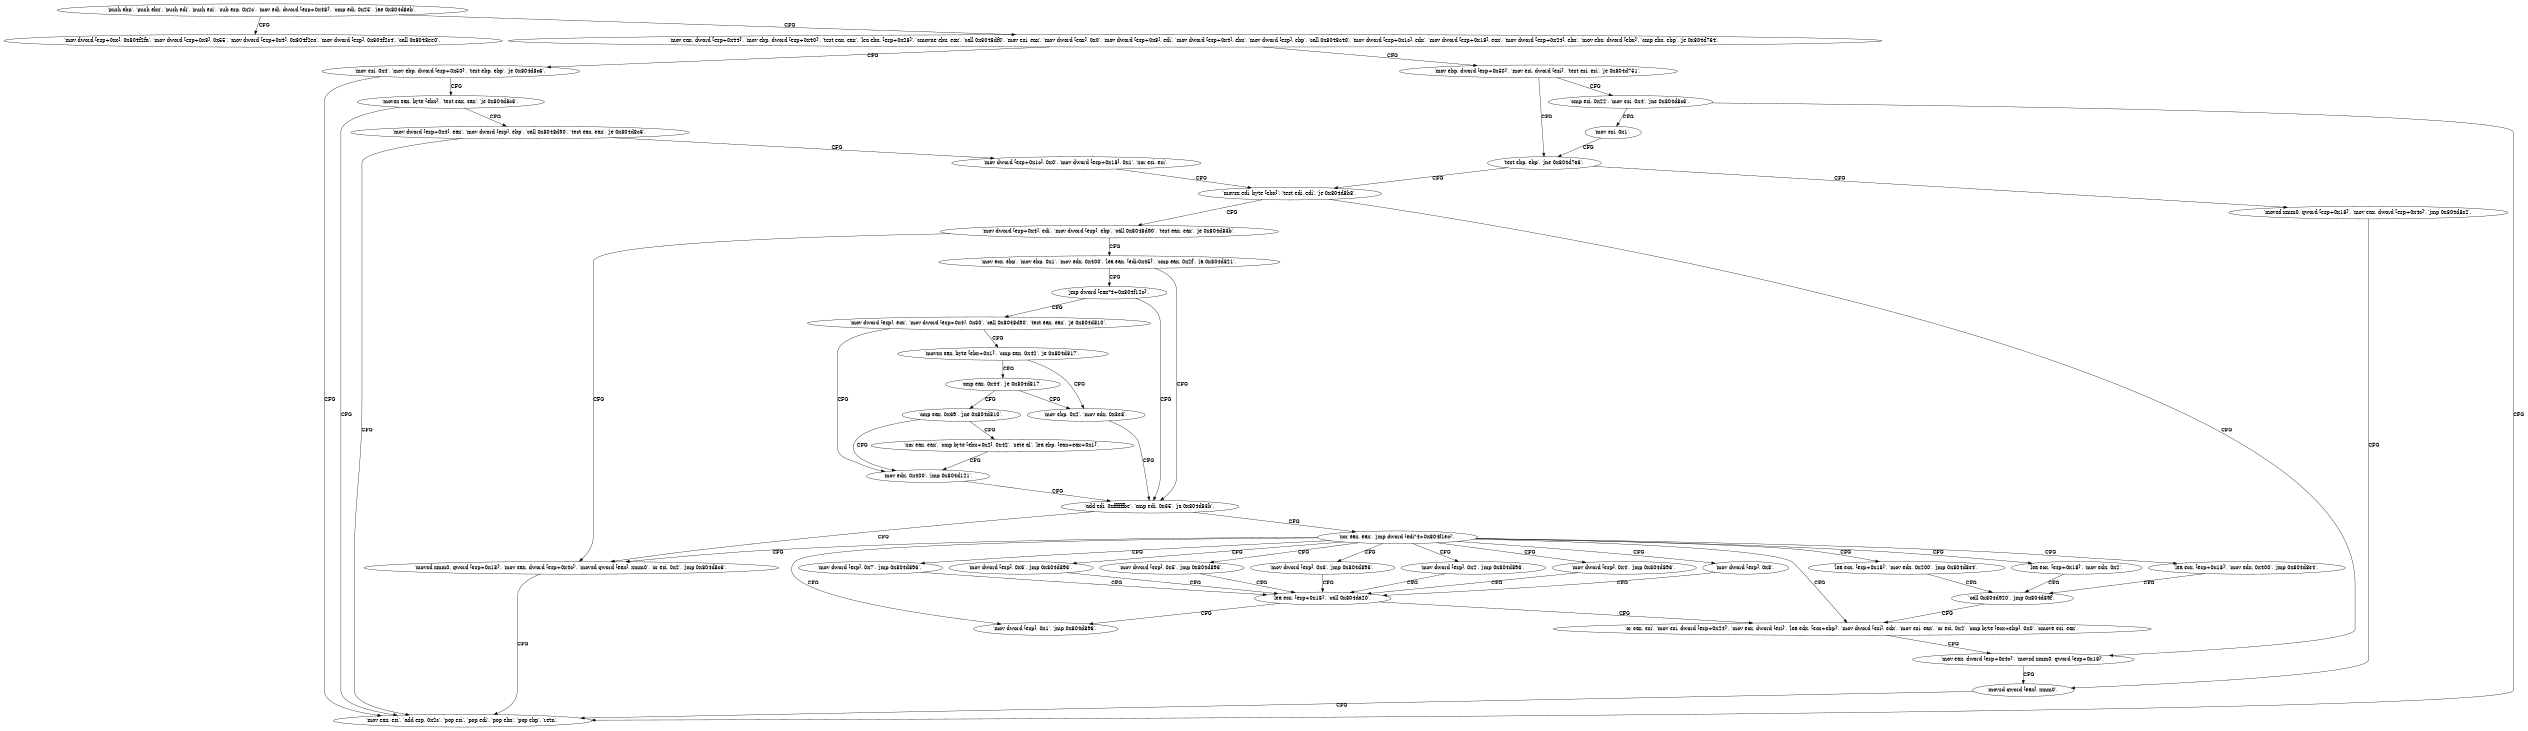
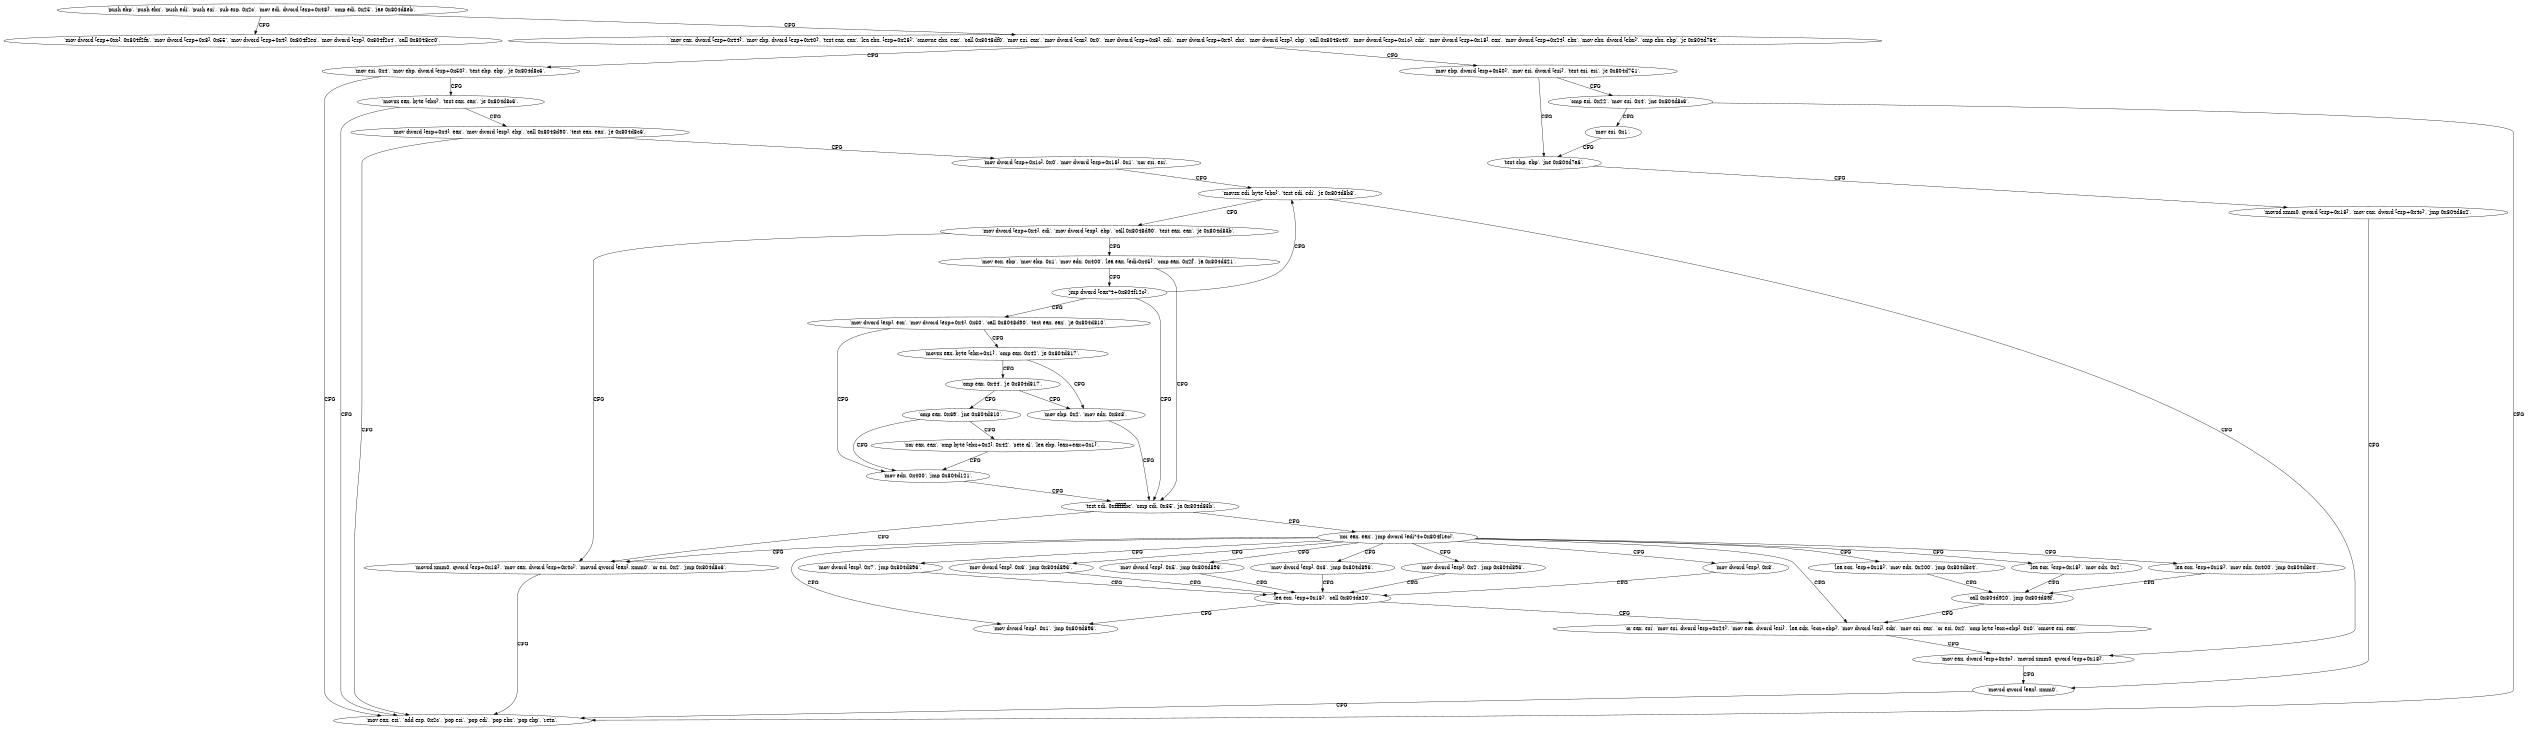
(1422, 178) -> (1260, 280)
(1150, 507) -> (1150, 507)
(1624, 568) -> none
